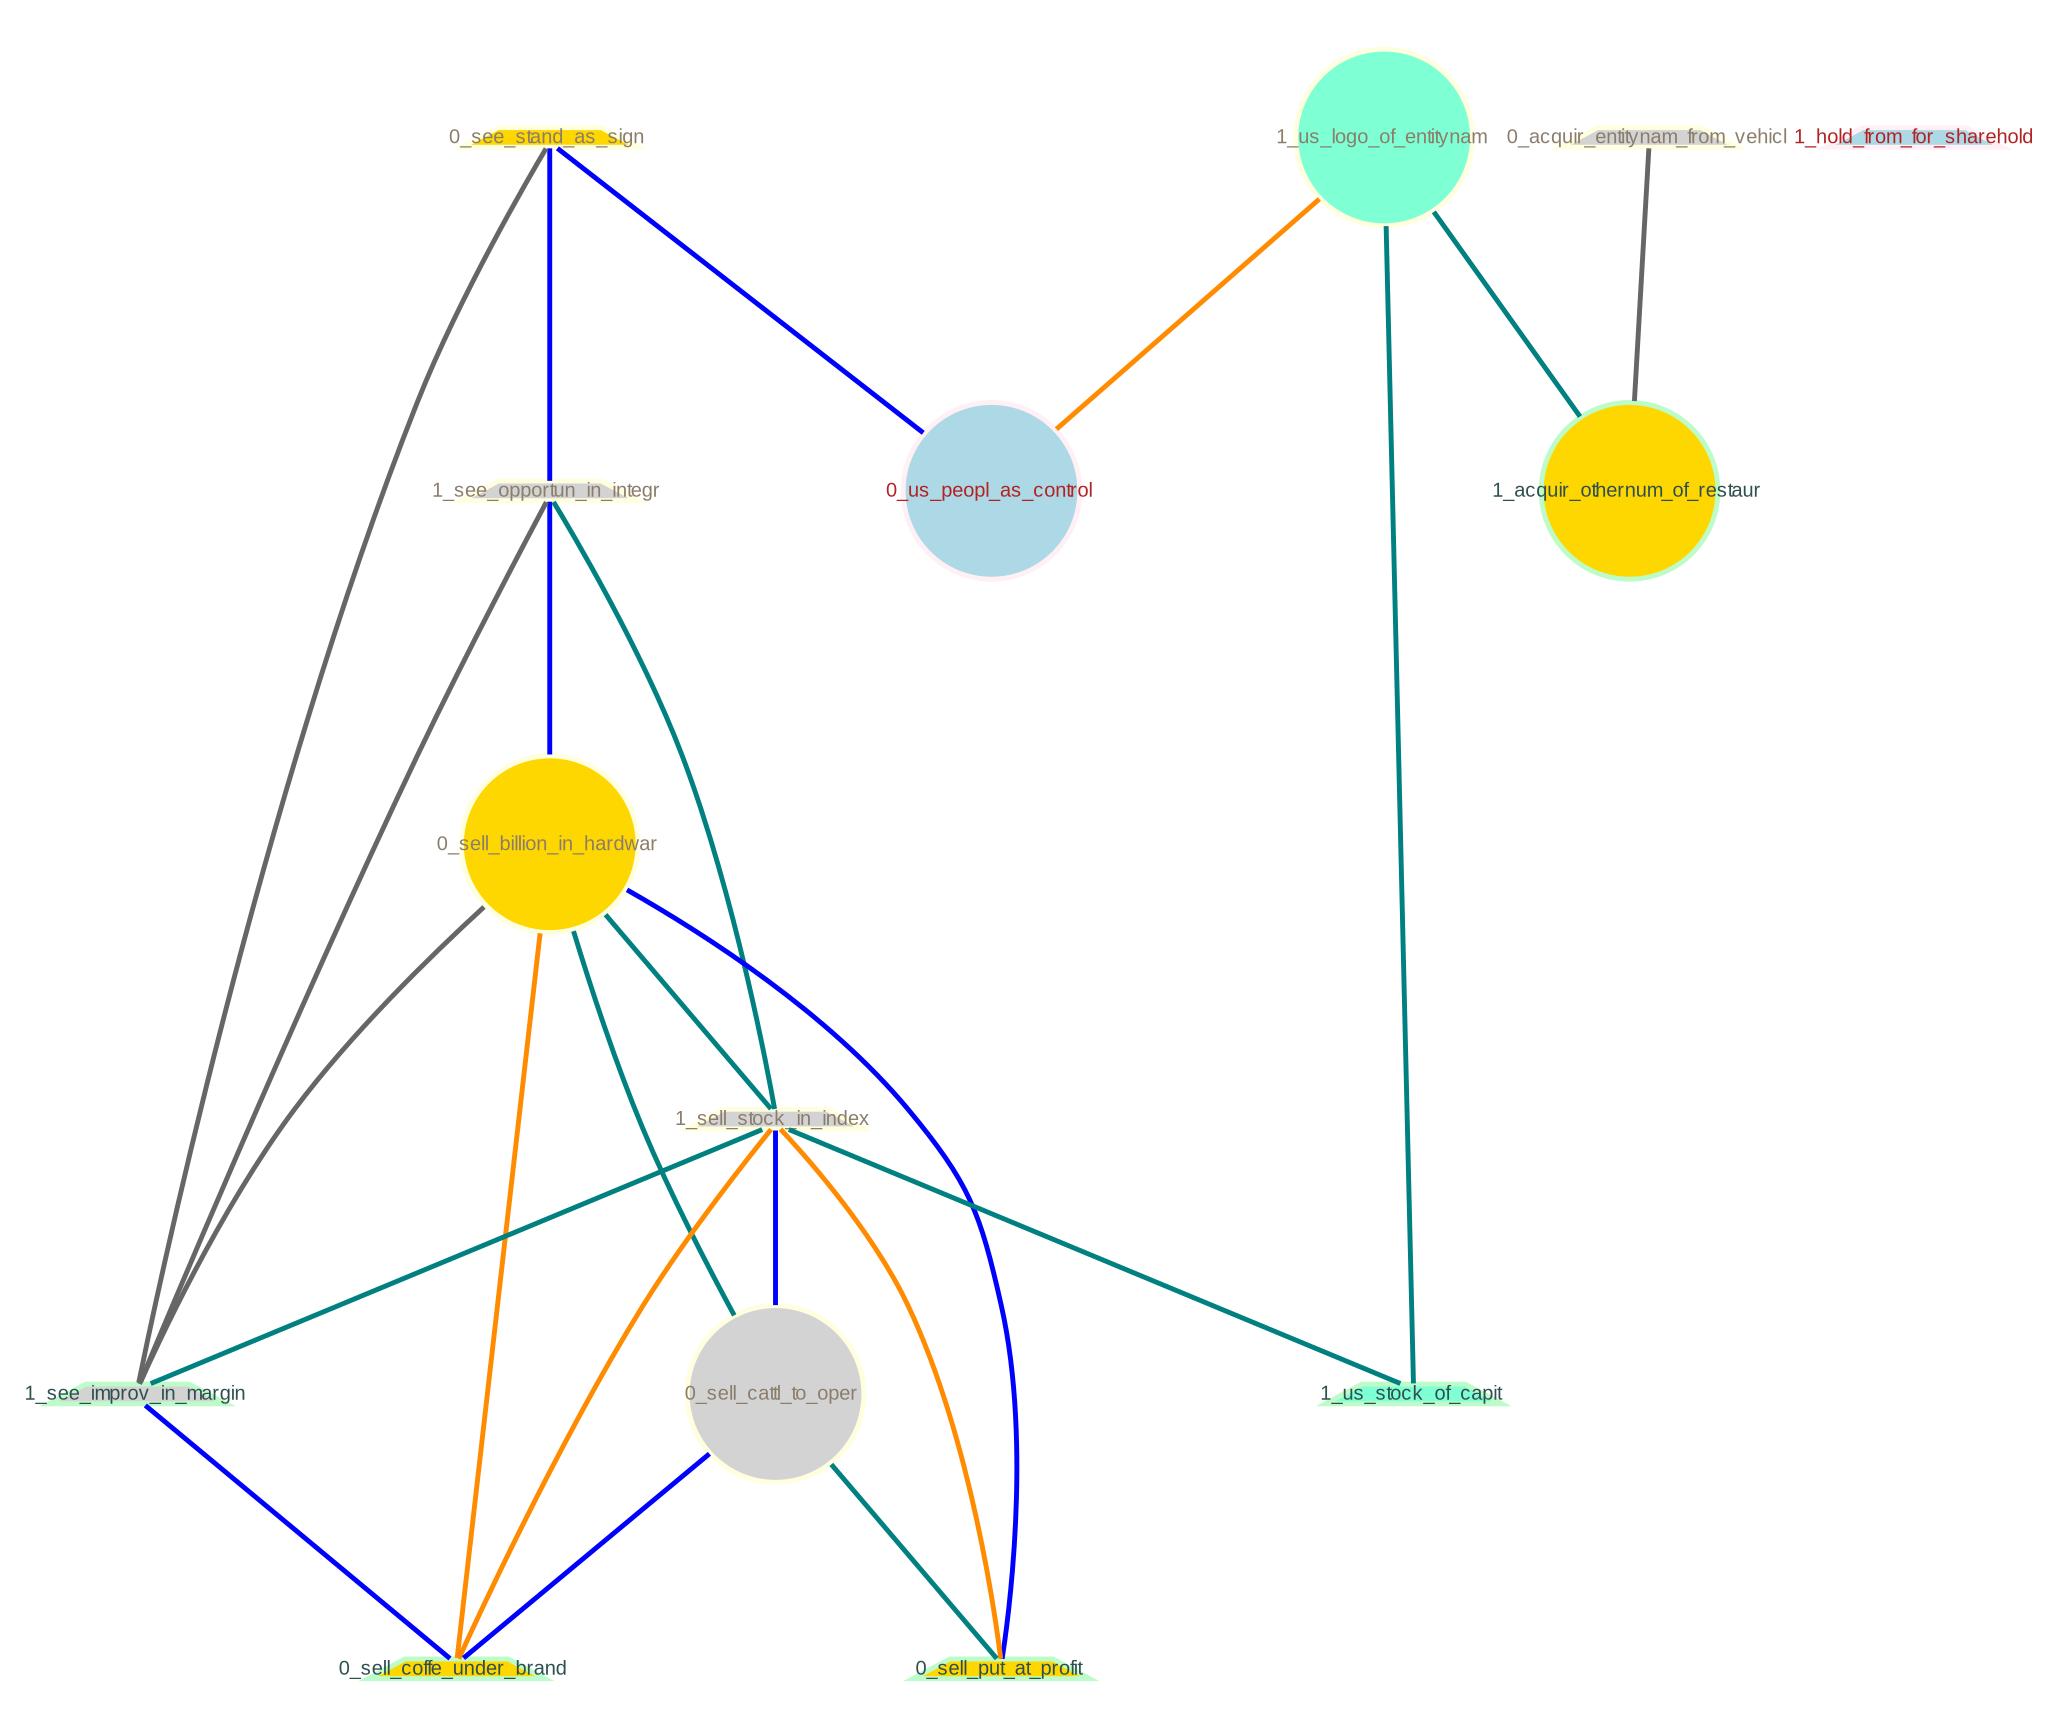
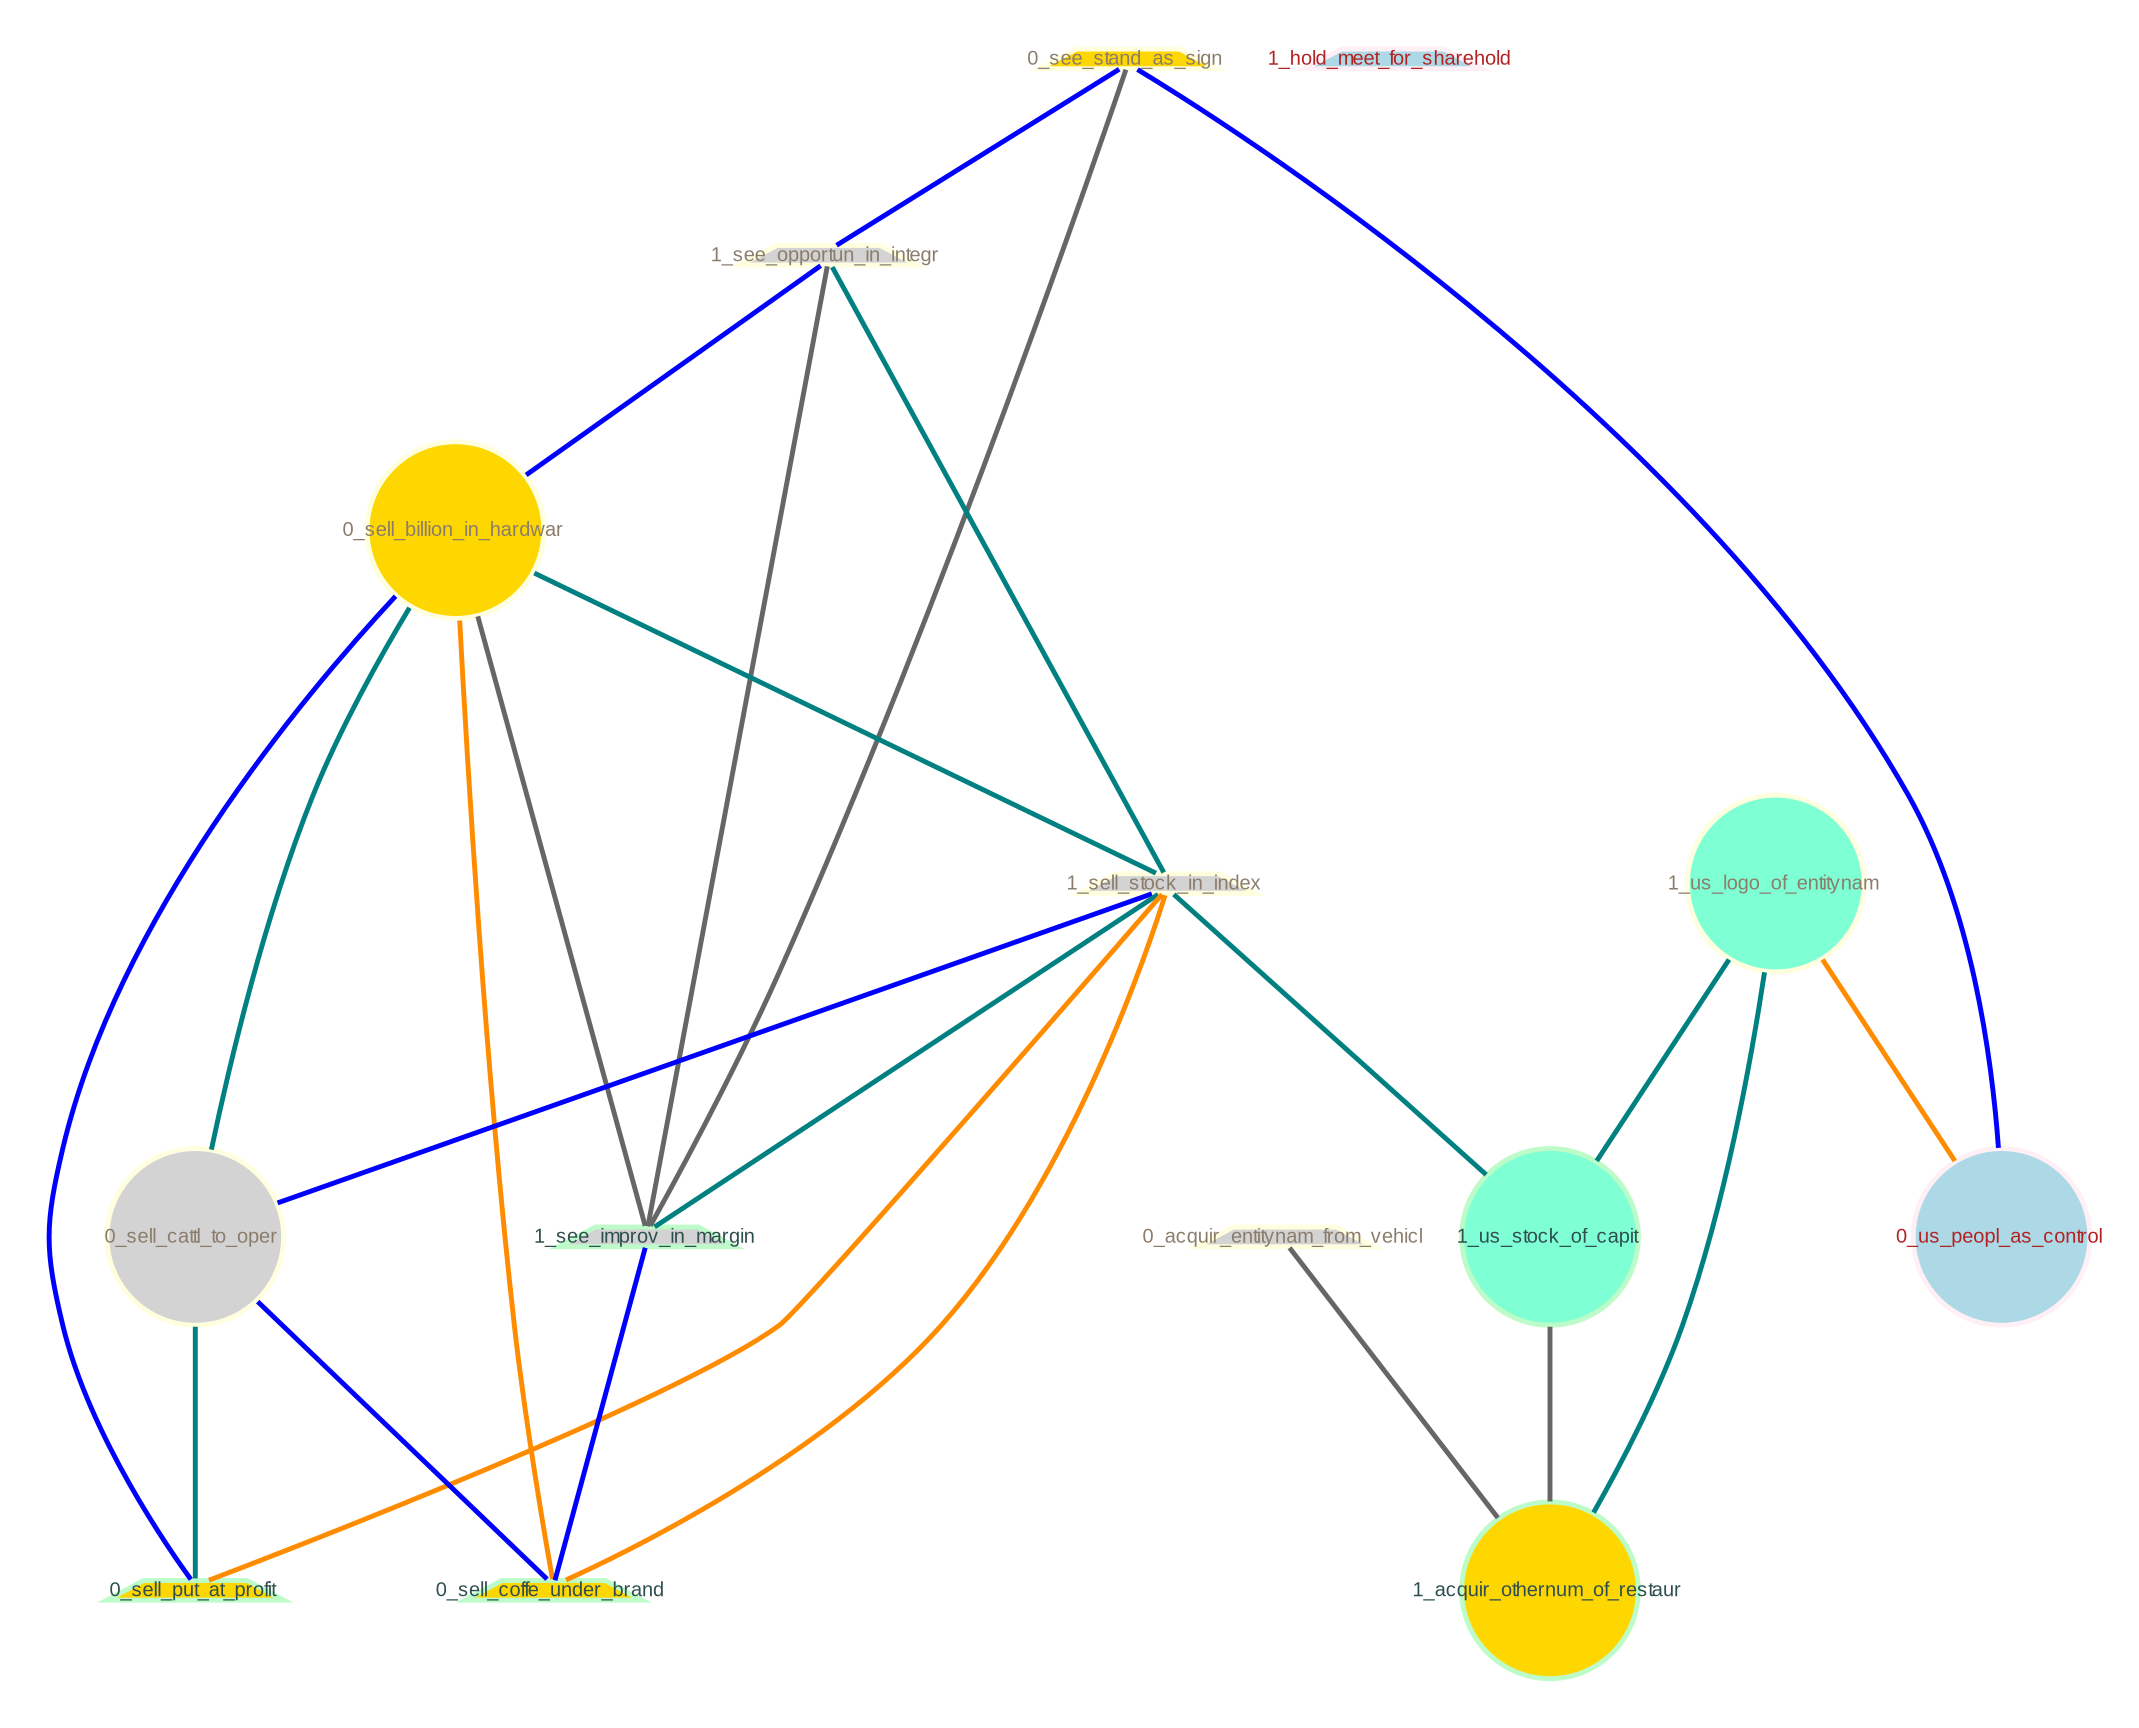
(1914, 137) -> (1393, 59)
(1414, 1394) -> (1550, 1237)
none -> (1550, 1414)
